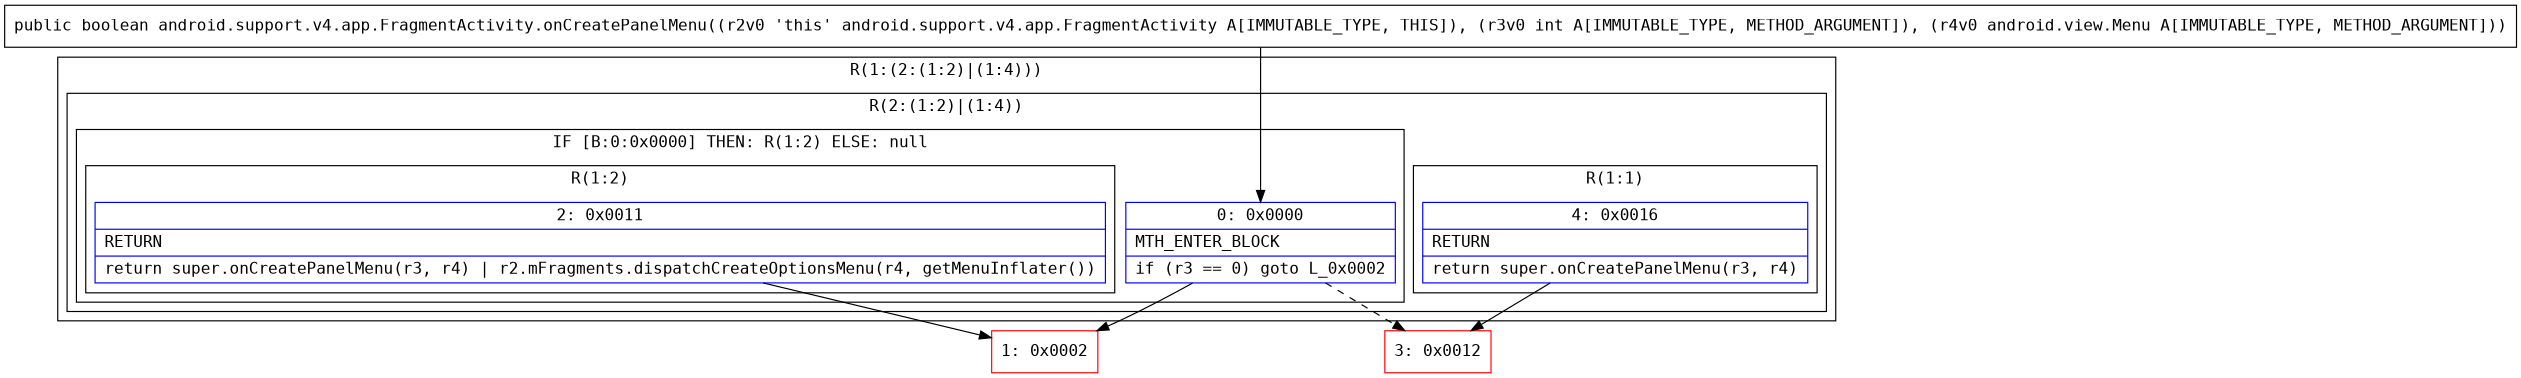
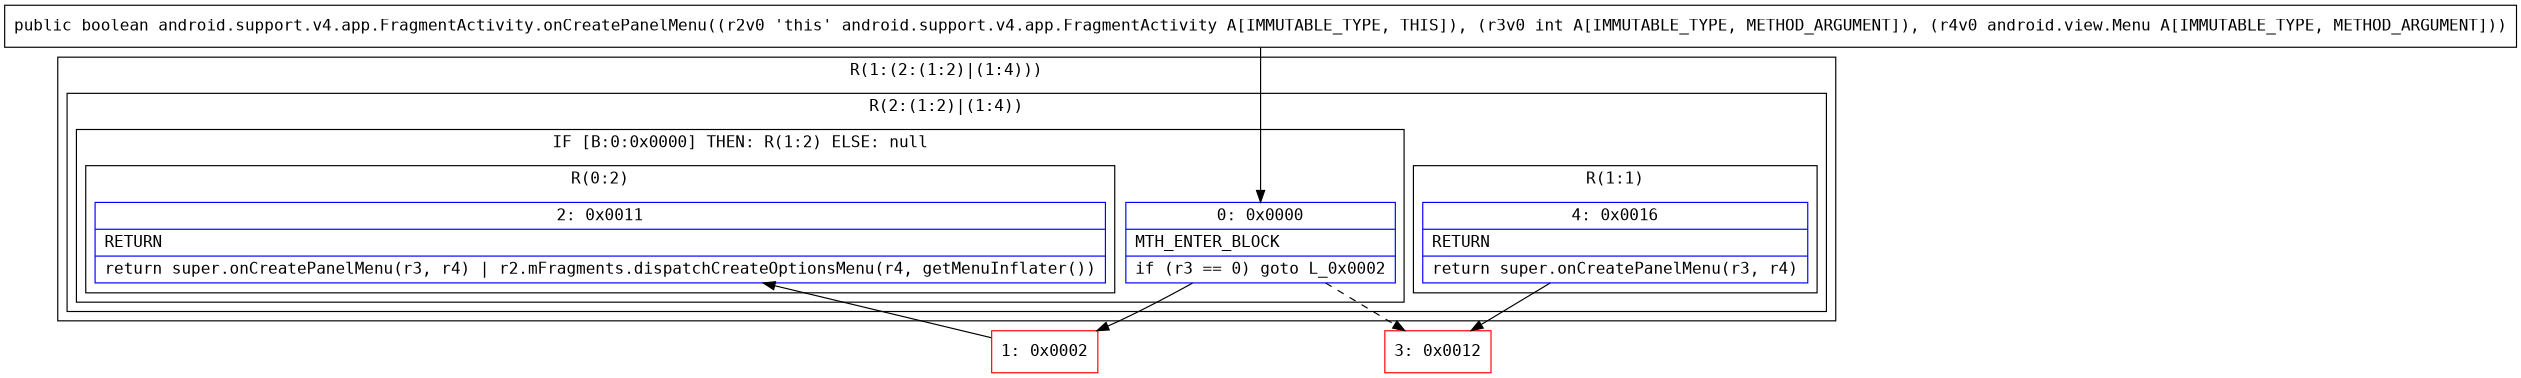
(600, 179) -> (600, 179)
(871, 309) -> (883, 312)
